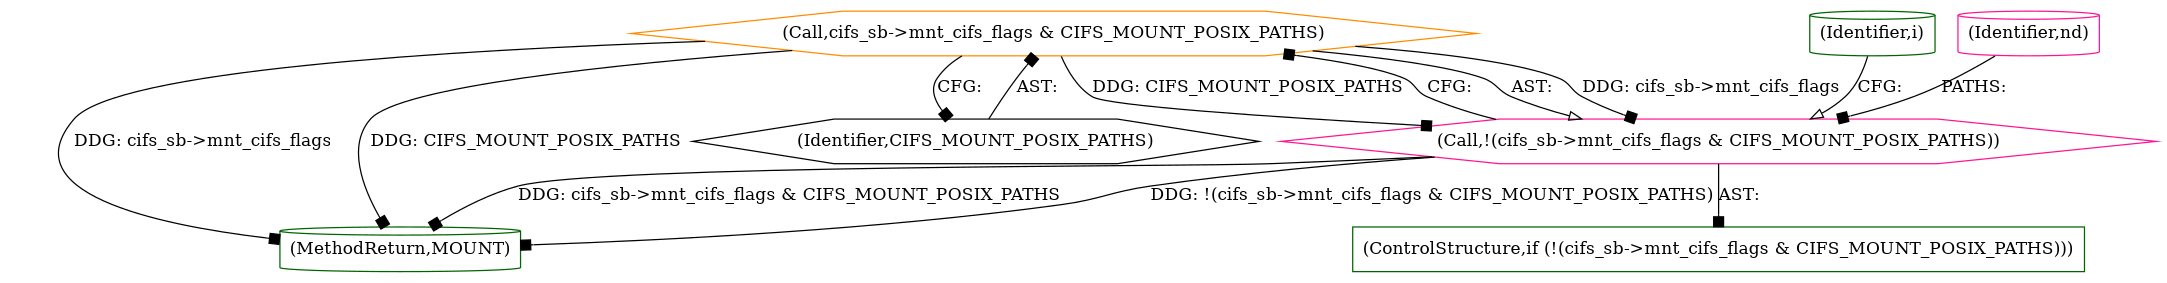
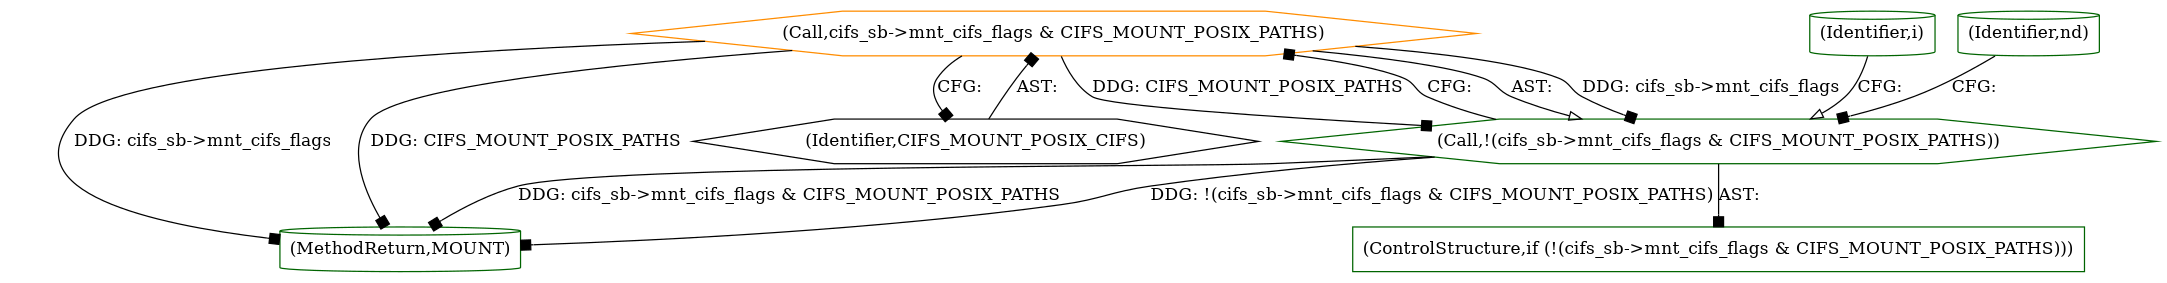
(2029, 33) -> (2029, 33)
(1977, 87) -> (1977, 87)
(976, 141) -> (976, 141)
(1719, 141) -> (1719, 141)
